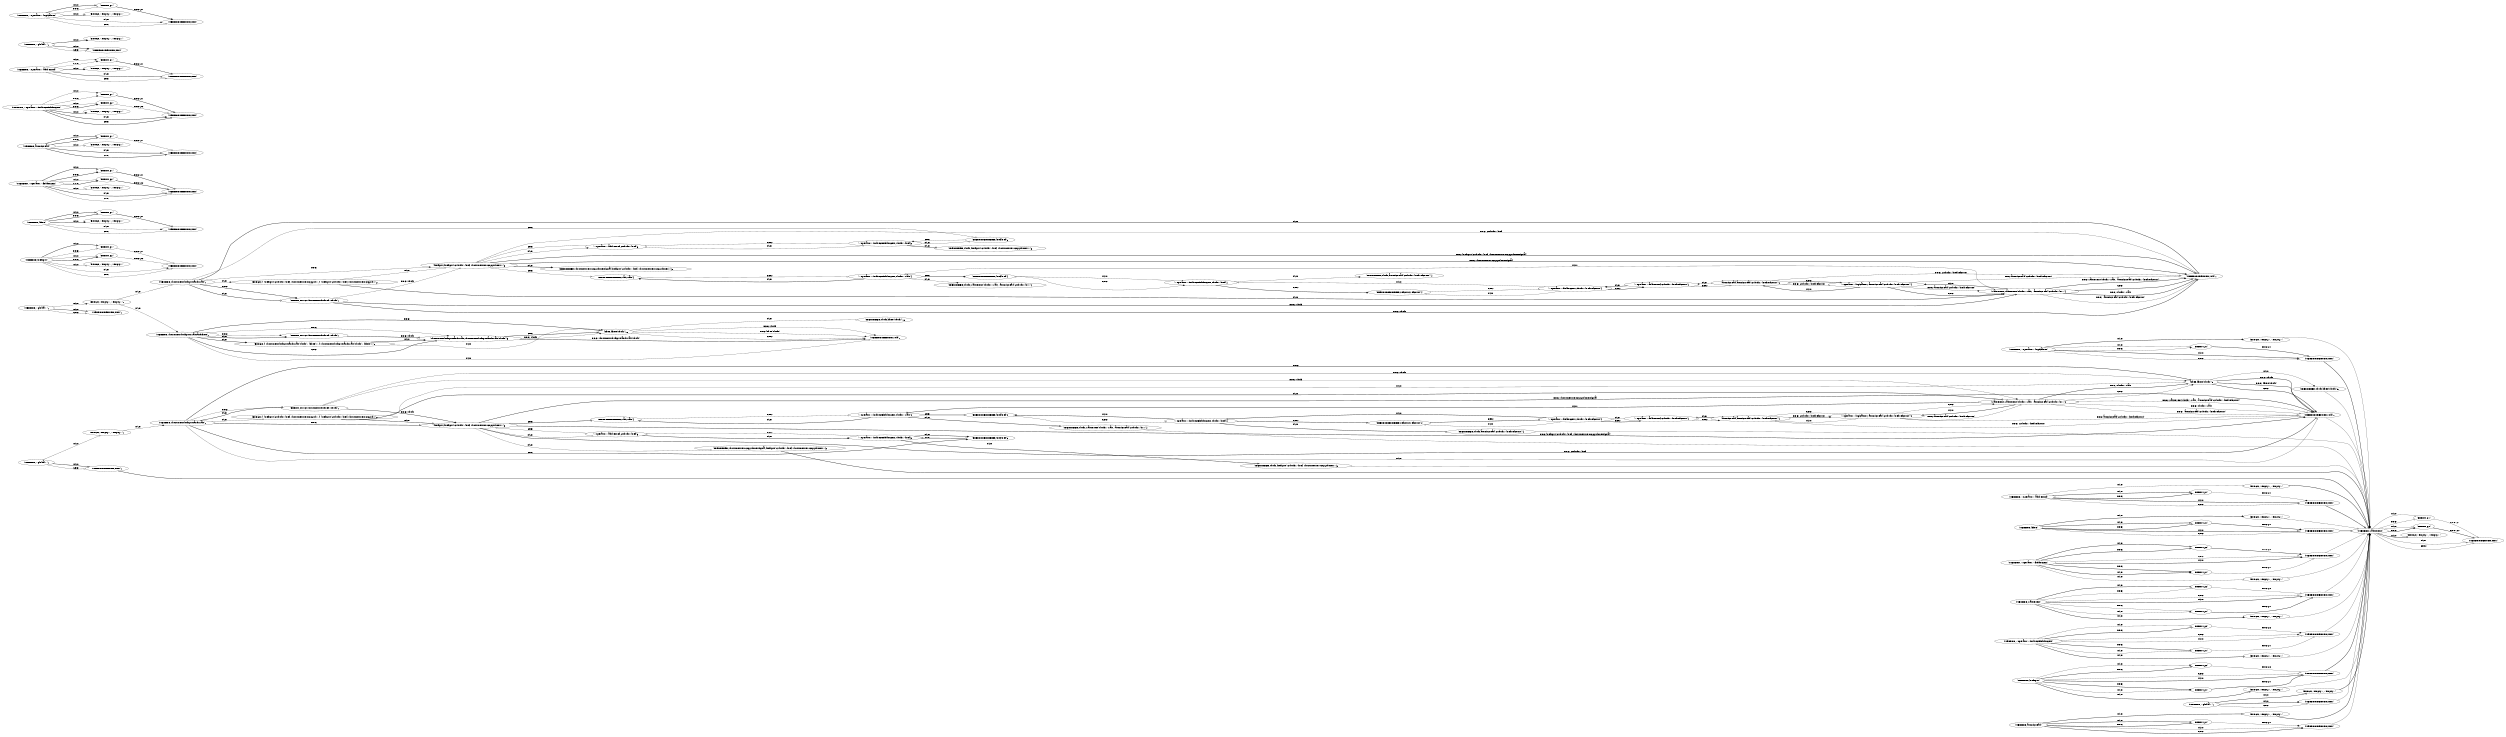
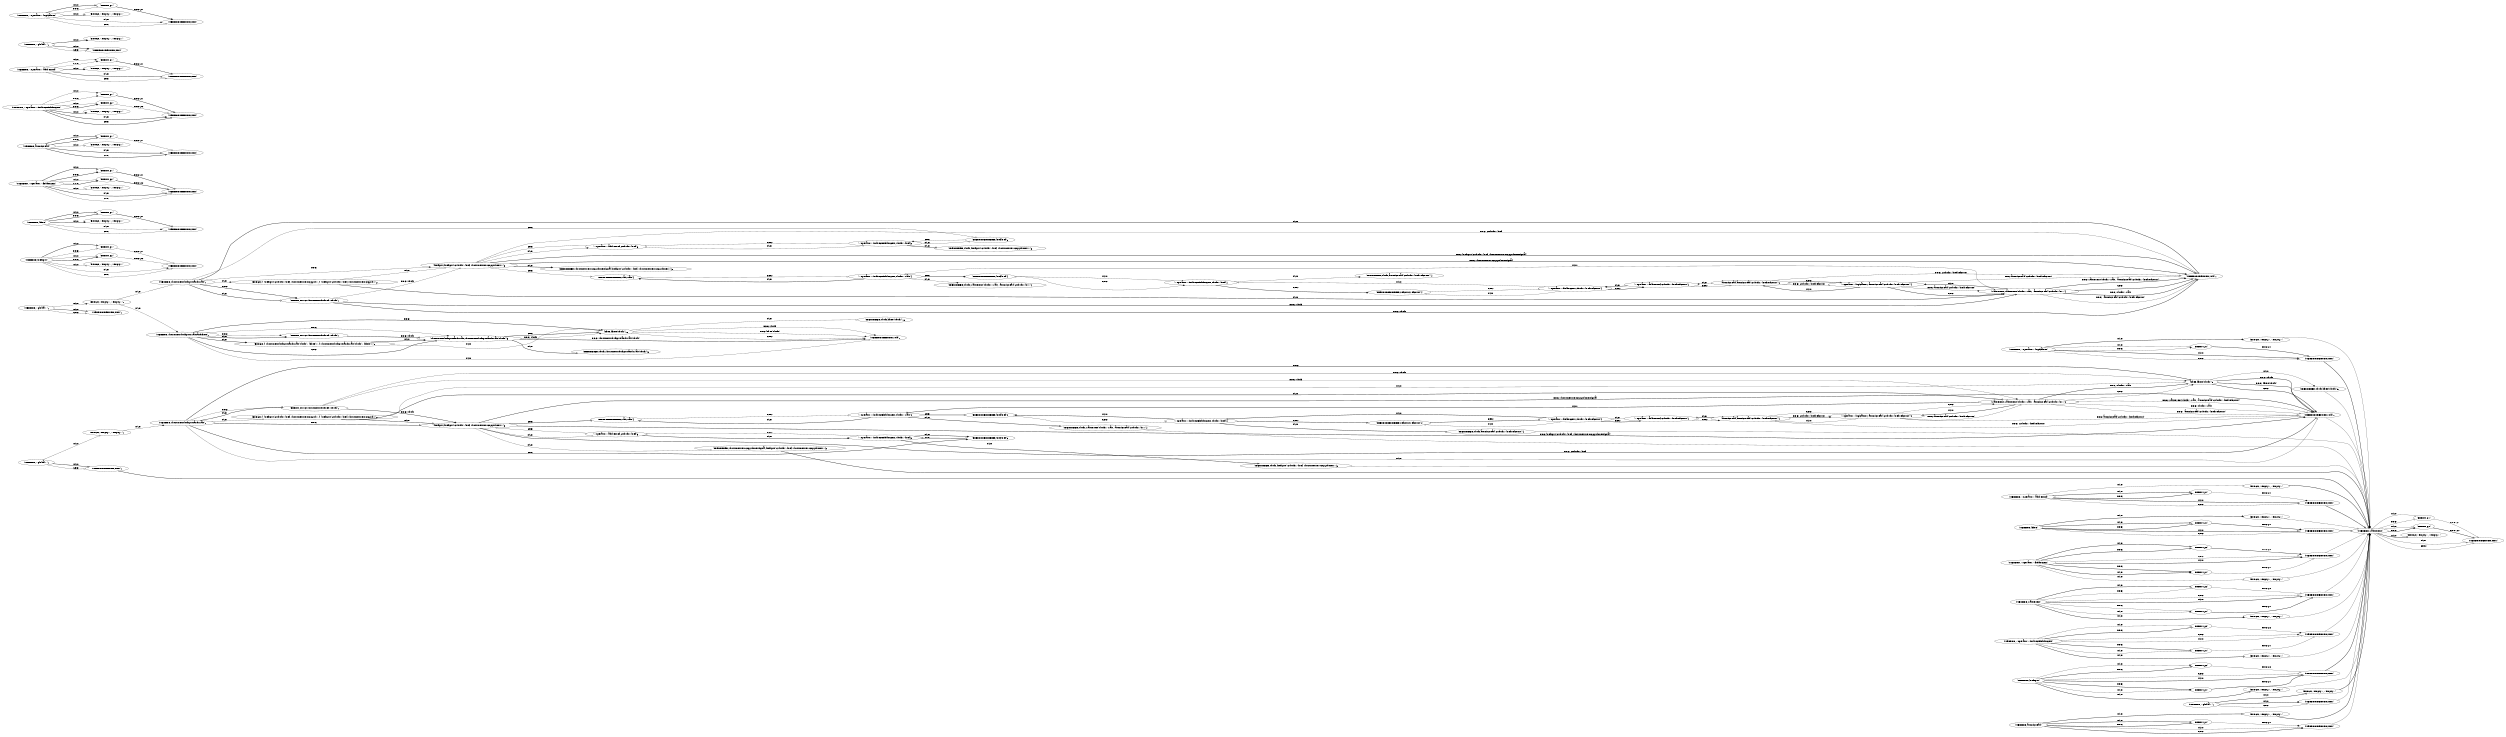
none -> (616, 352)
